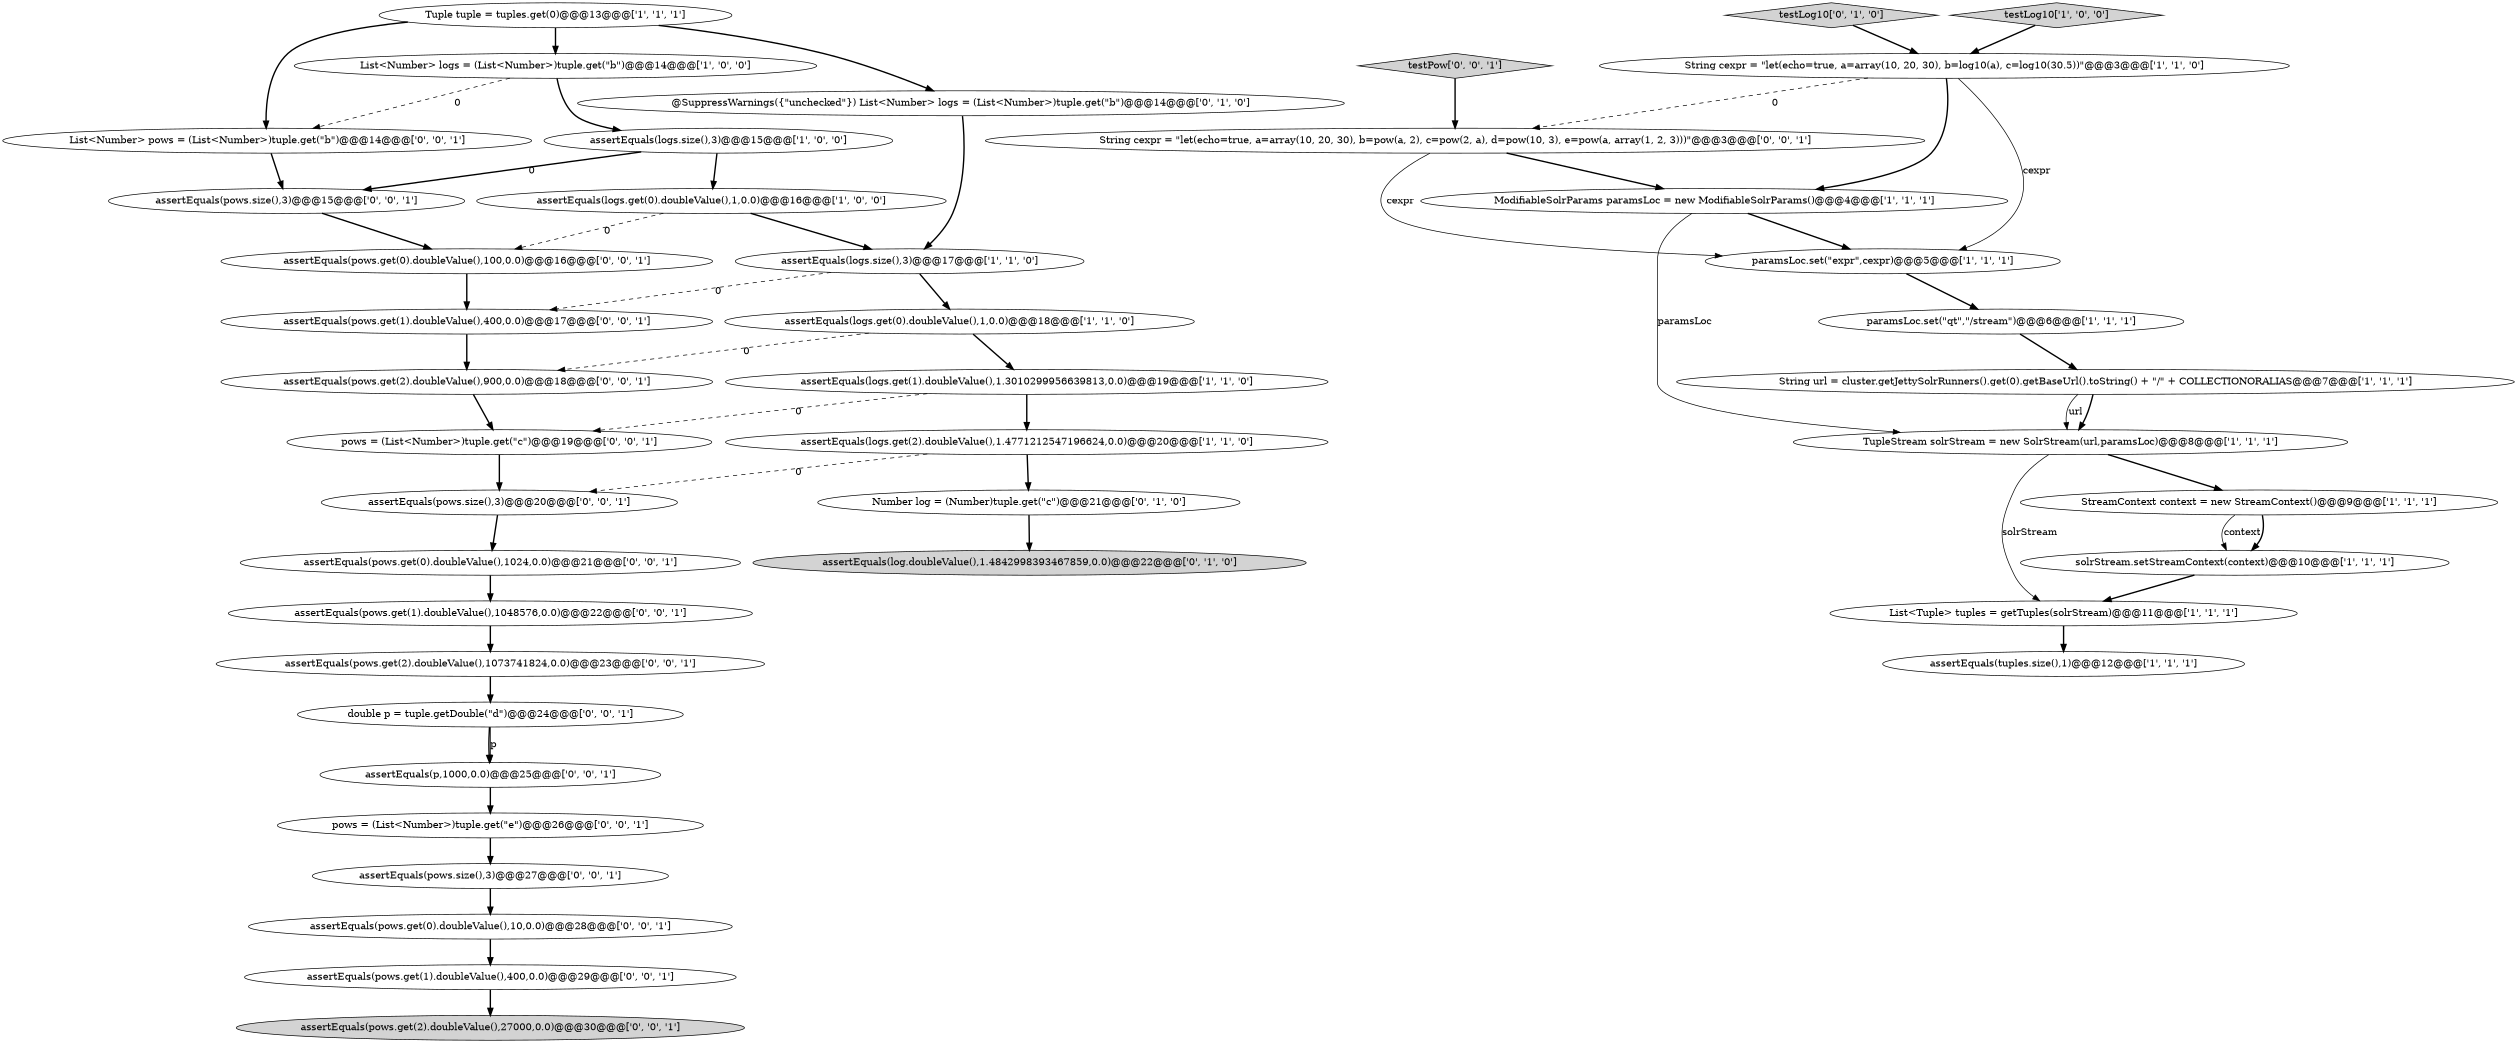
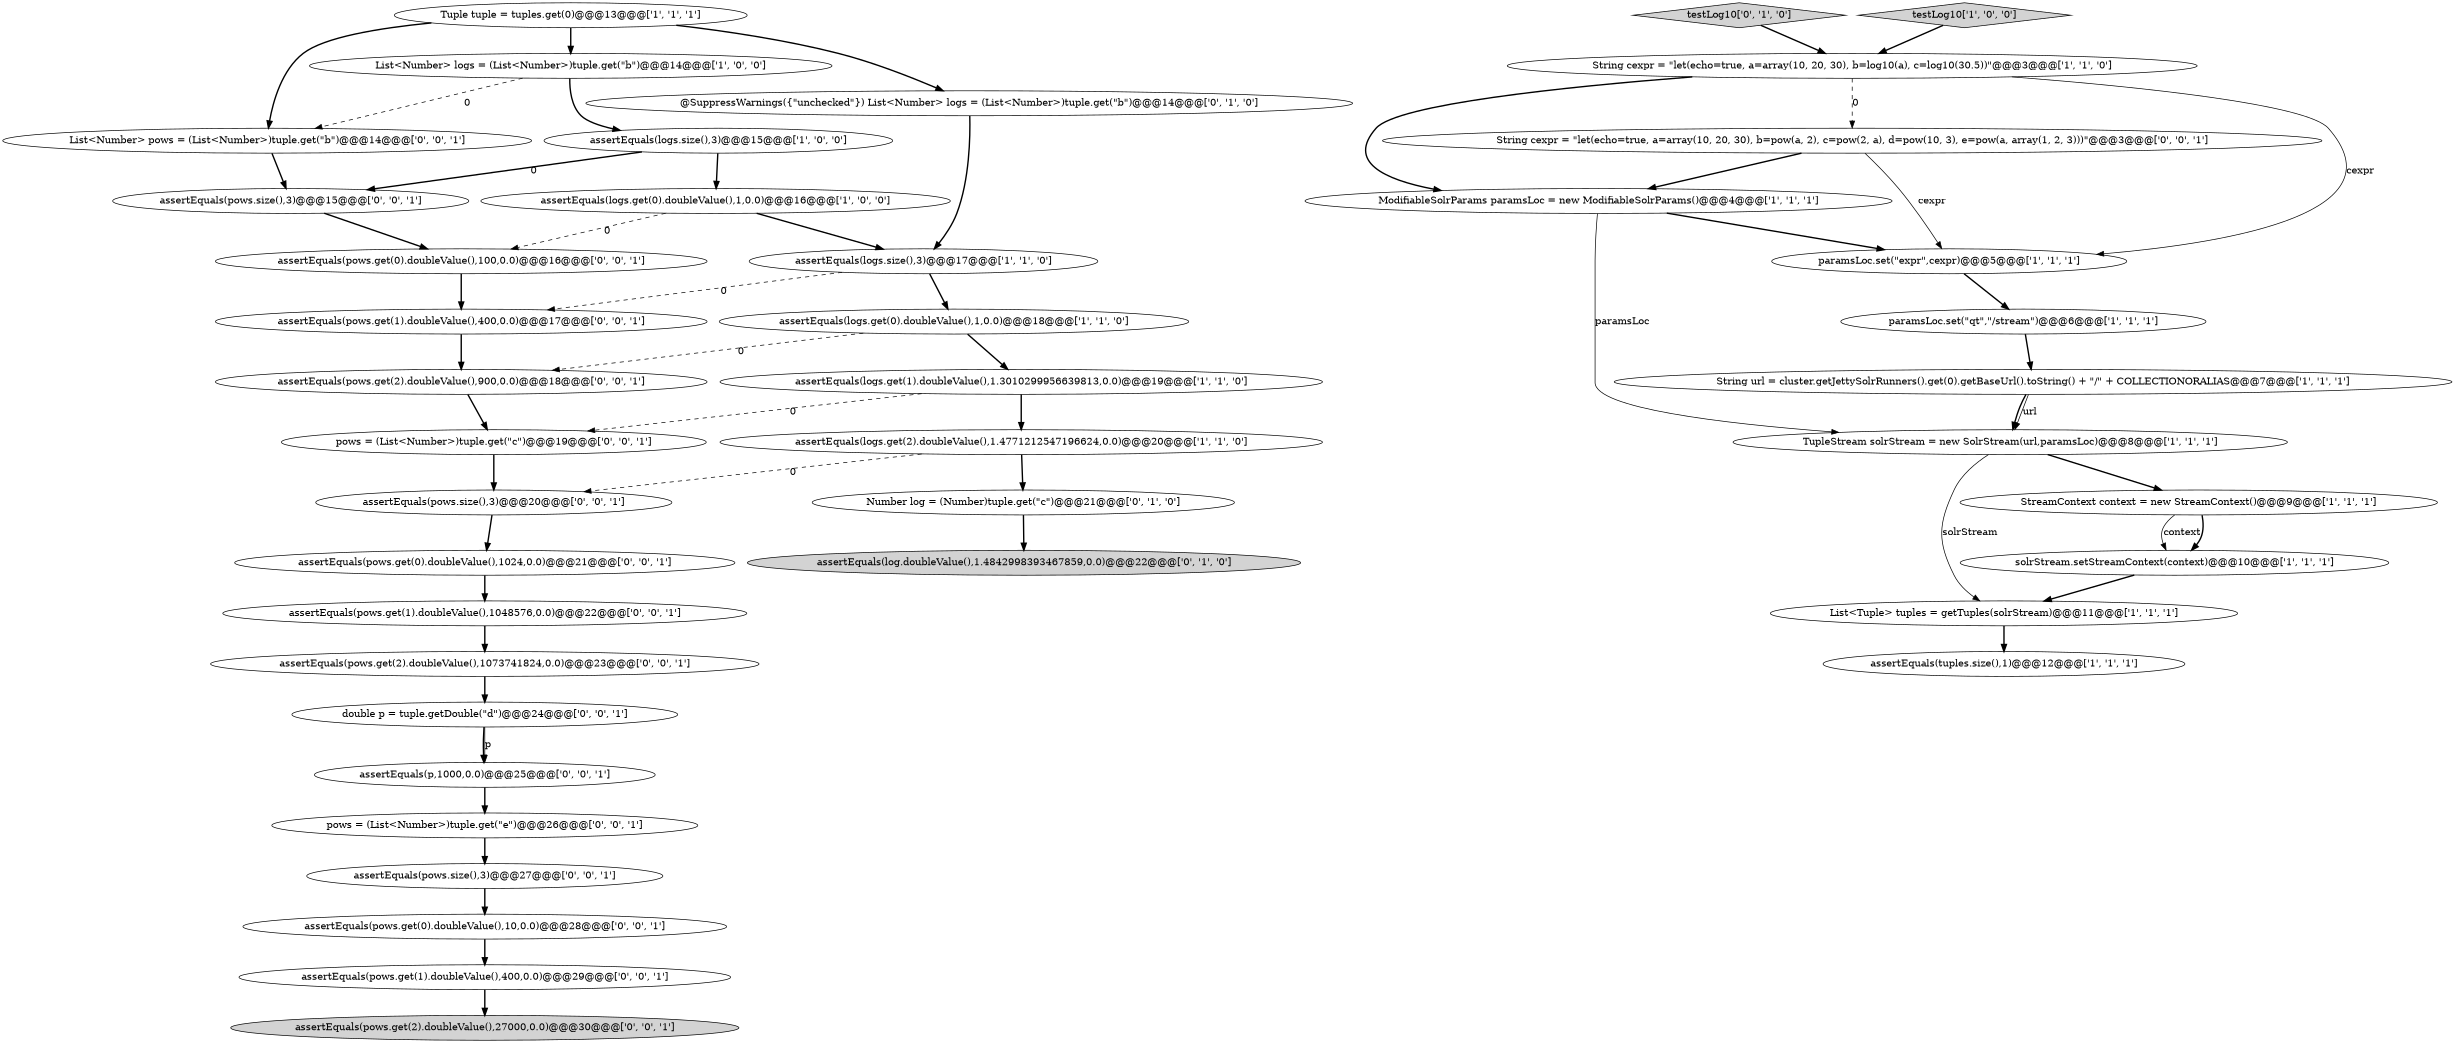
(1455, 66) -> none
